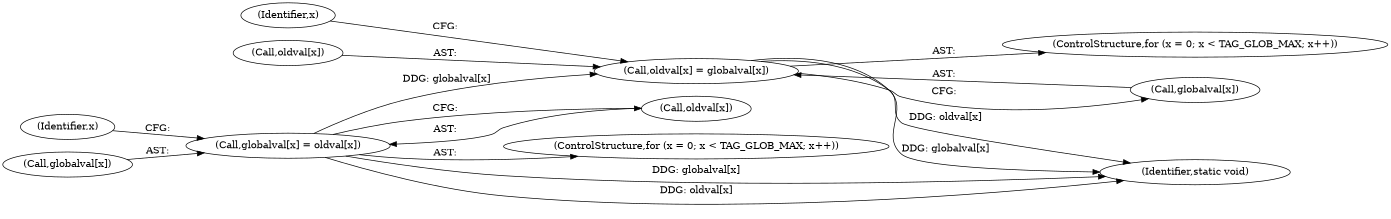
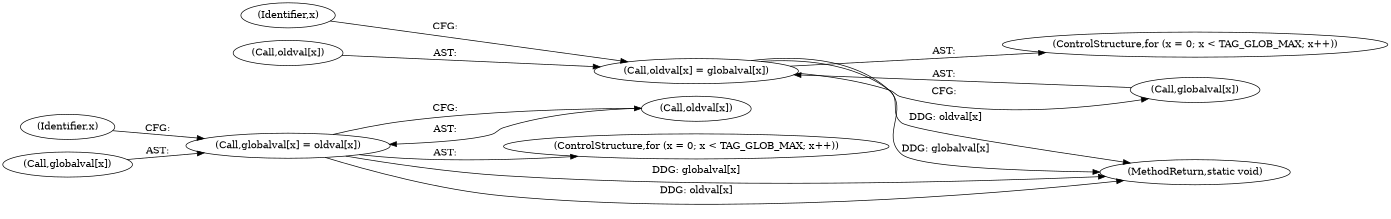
(449, 91) -> none
(1195, 172) -> (1195, 172)
